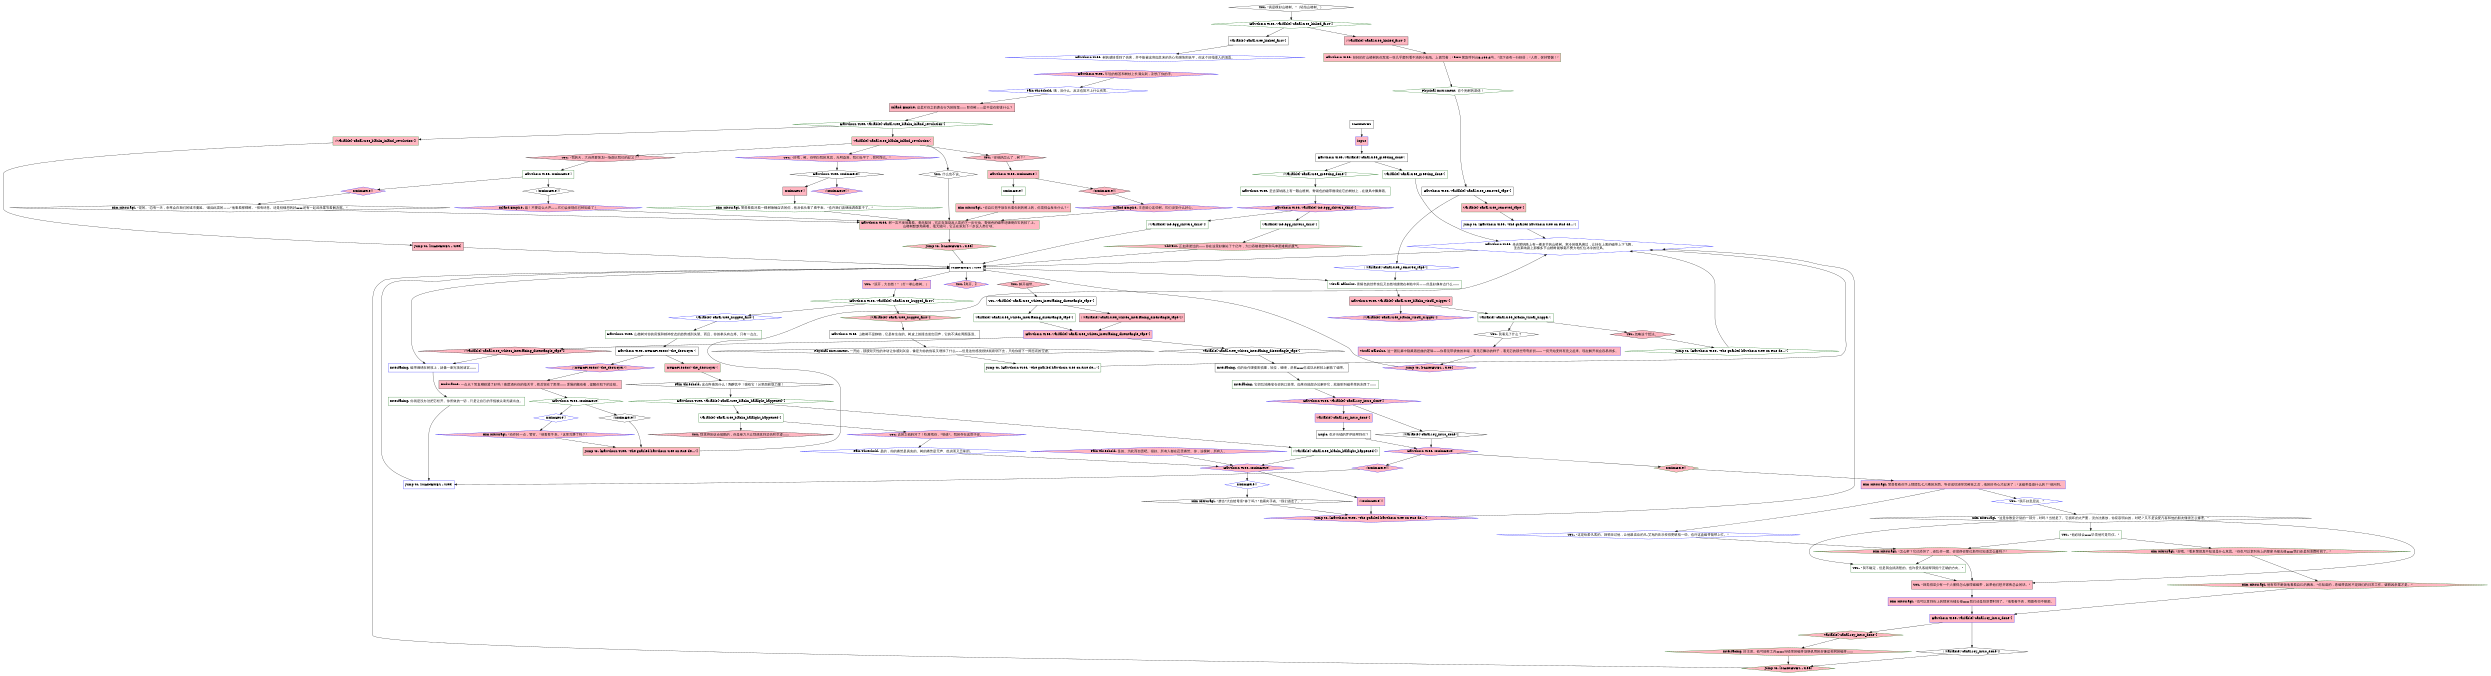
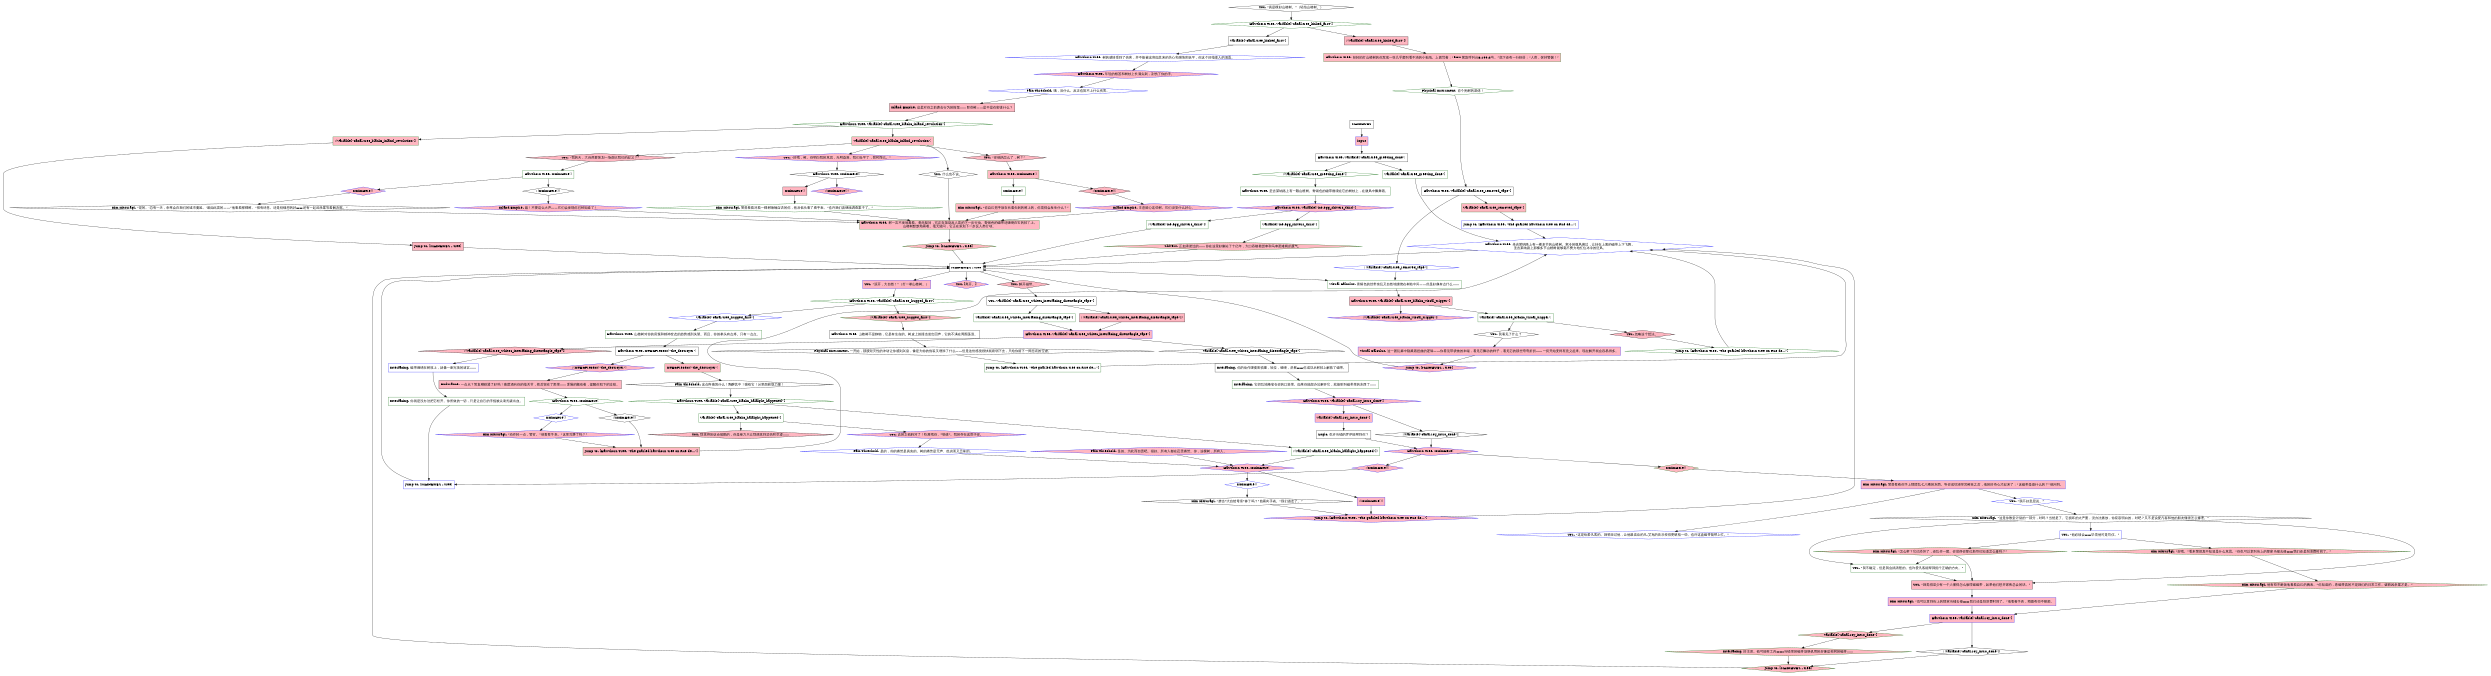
none -> (1142, 65)
(646, 274) -> (996, 276)
(2091, 535) -> (2091, 535)
(1795, 543) -> none
